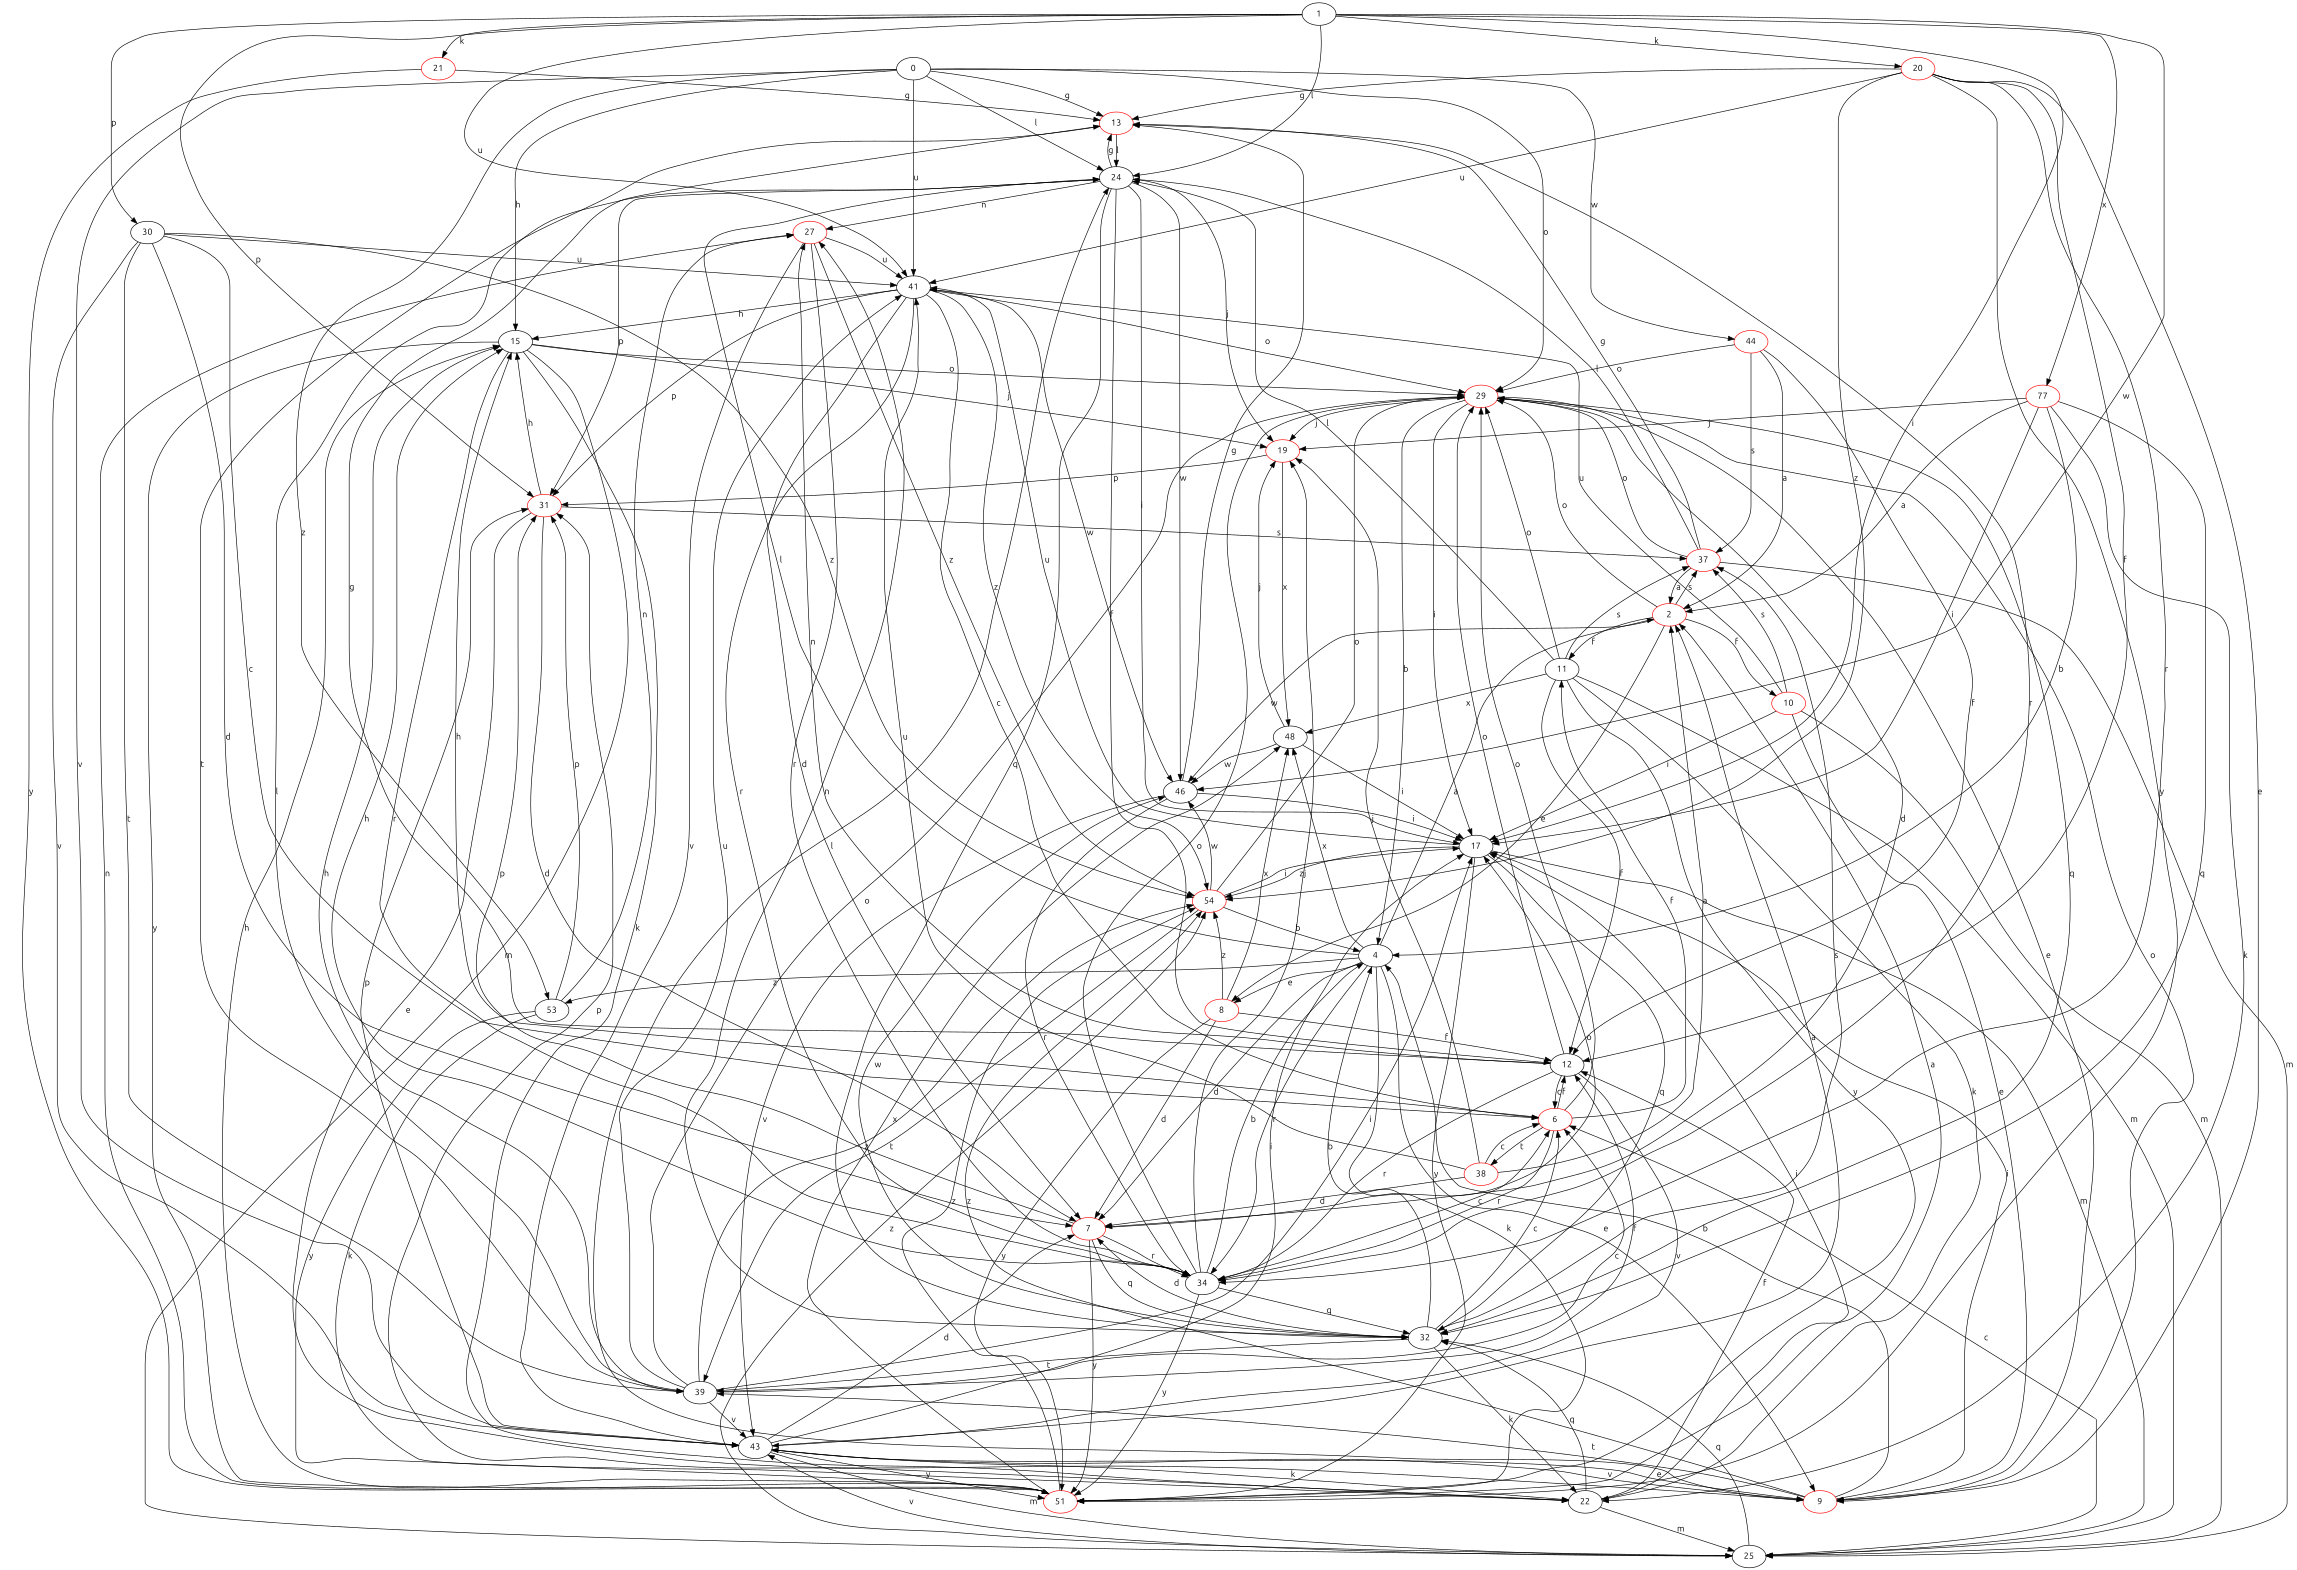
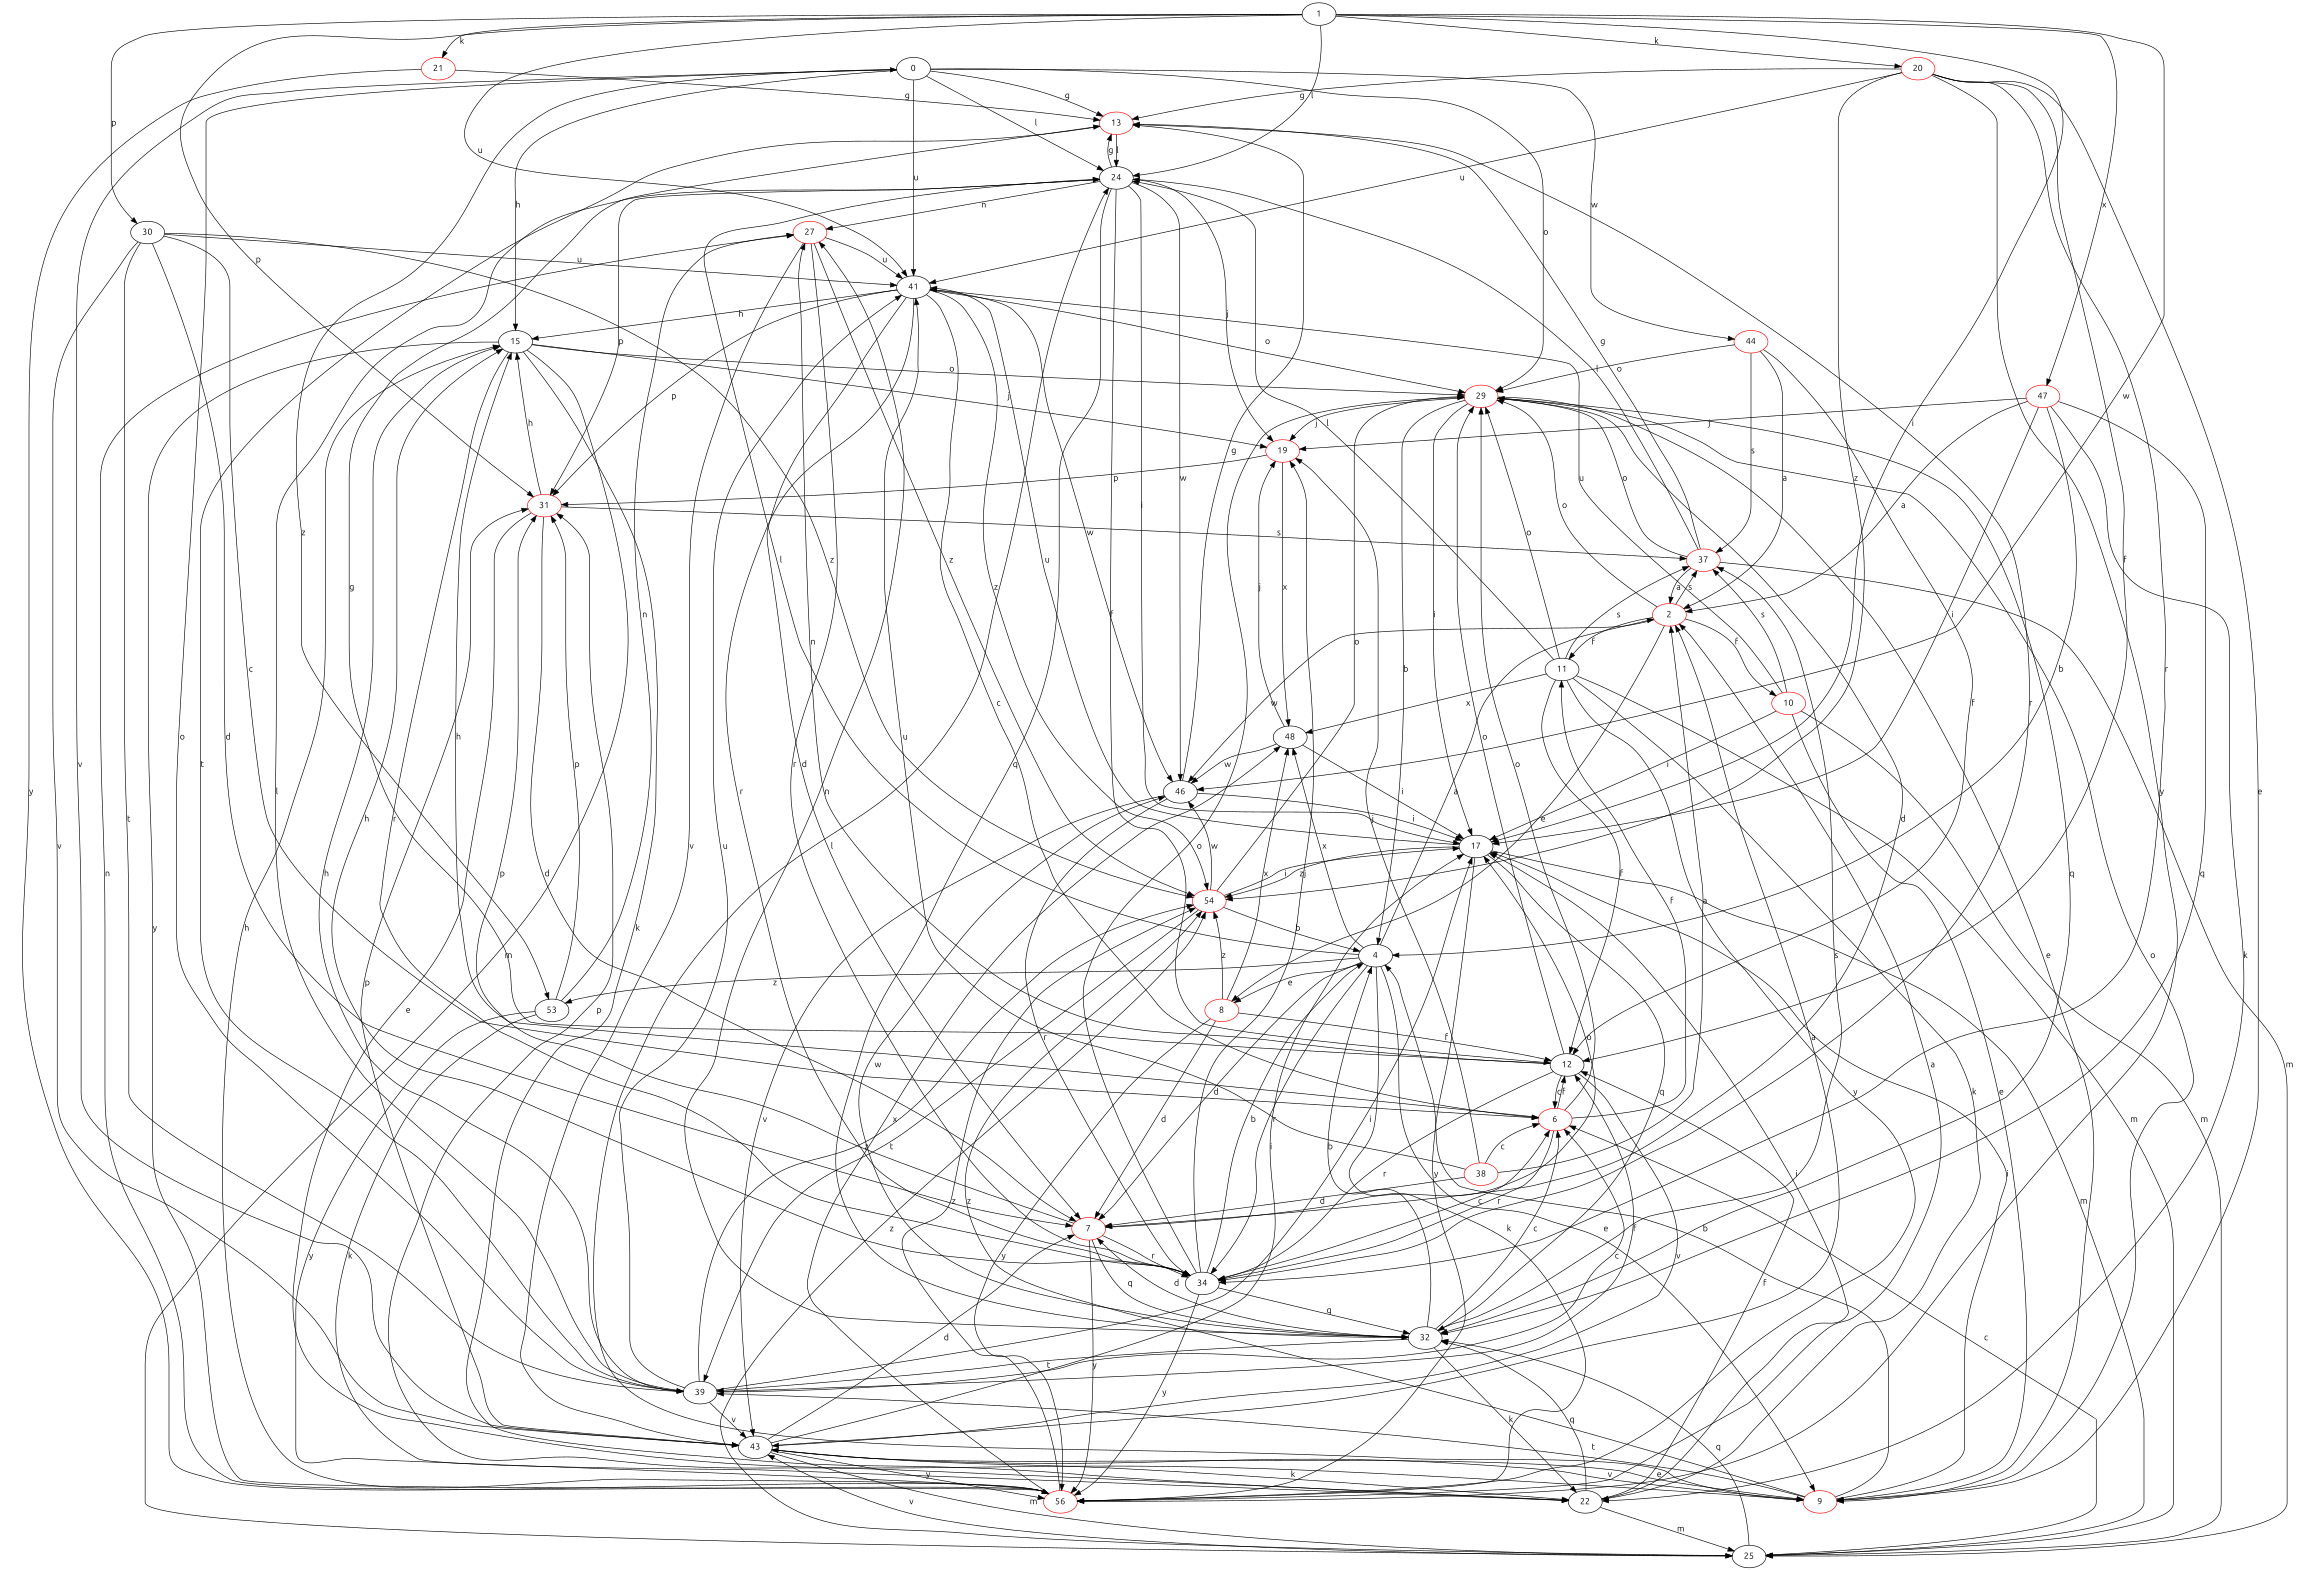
(2043, 396) -> (2043, 396)
(954, 803) -> (191, 538)
(1519, 1143) -> none
(1060, 1502) -> (1060, 1502)
